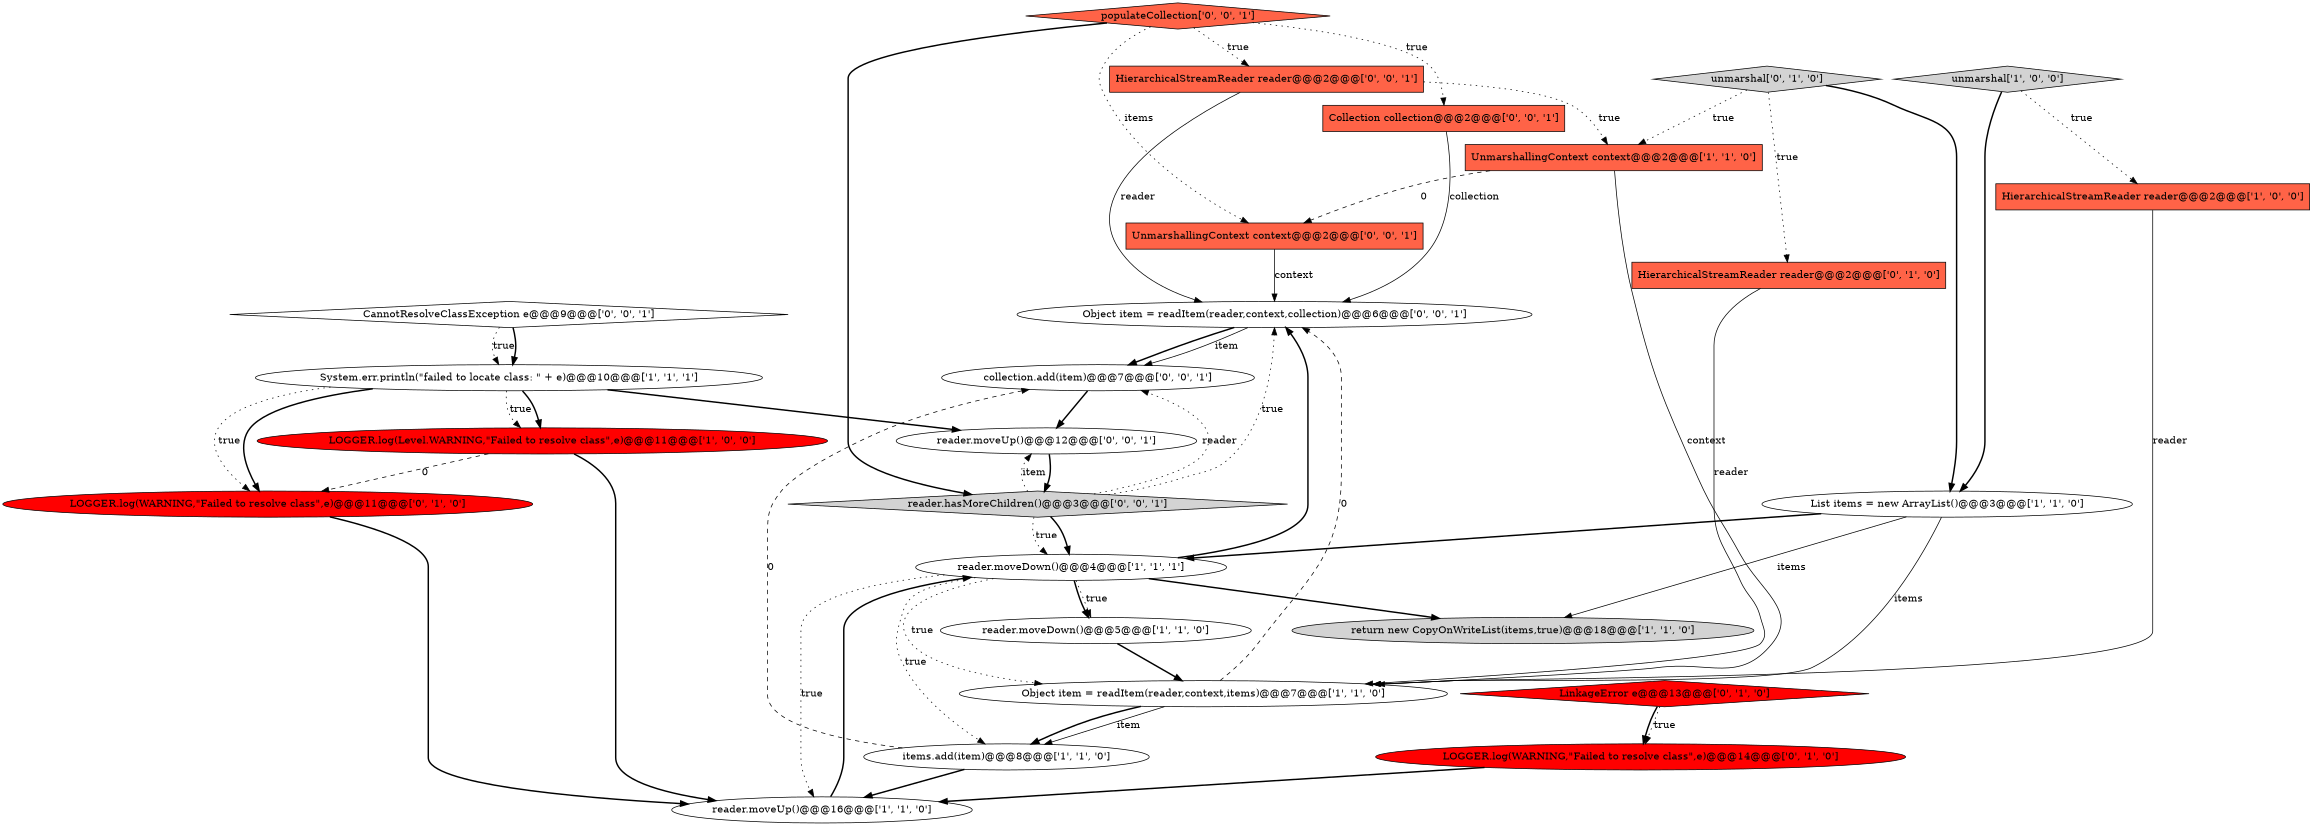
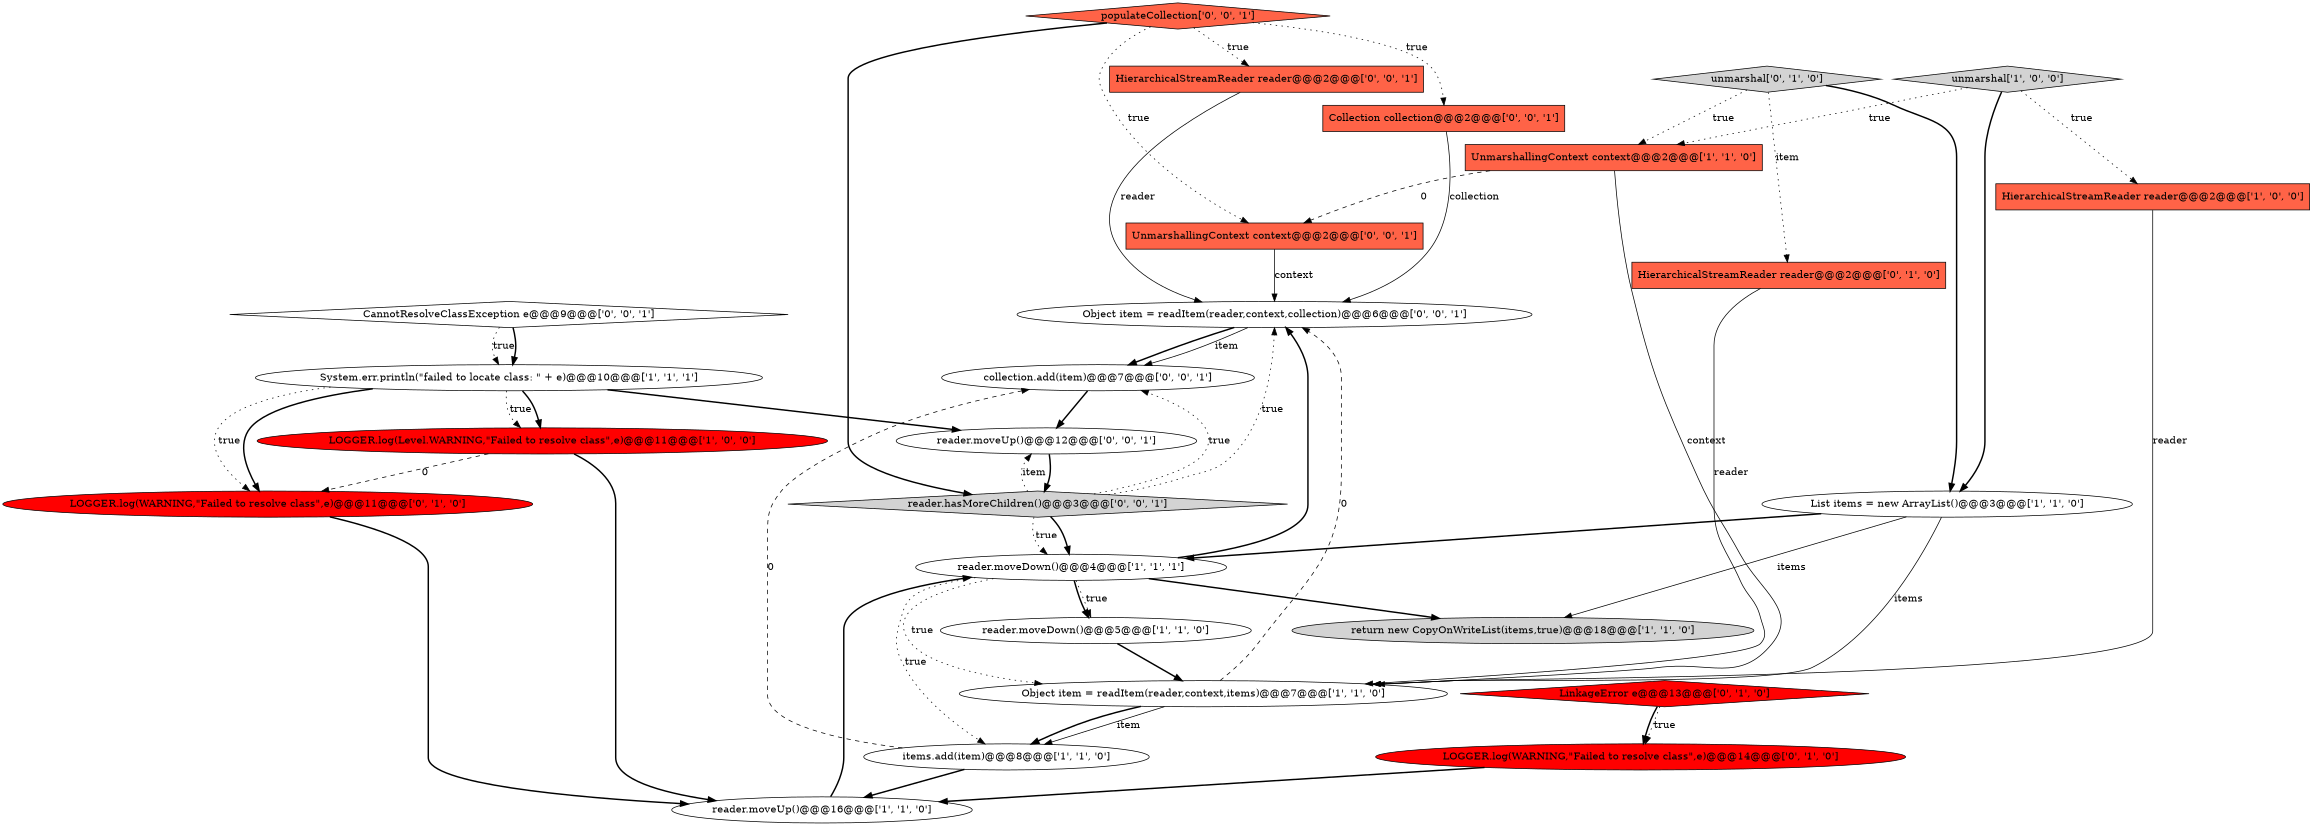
(1521, 91) -> (1826, 115)
(1139, 118) -> (1139, 118)
(1788, 158) -> (1788, 158)
(1220, 441) -> (1220, 441)
(801, 630) -> none
